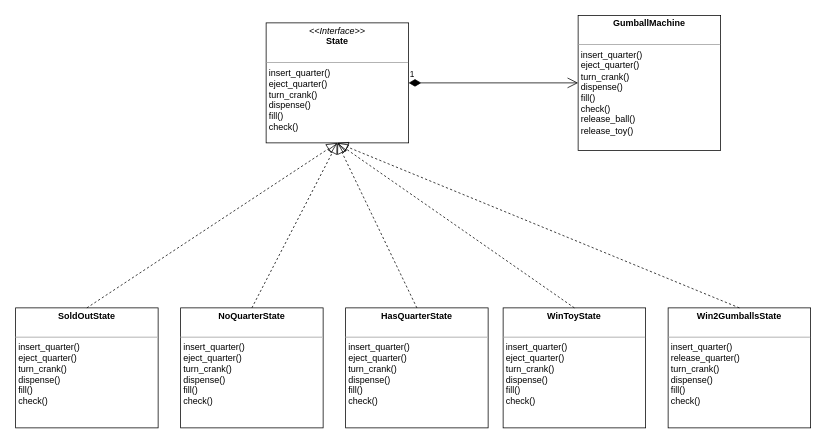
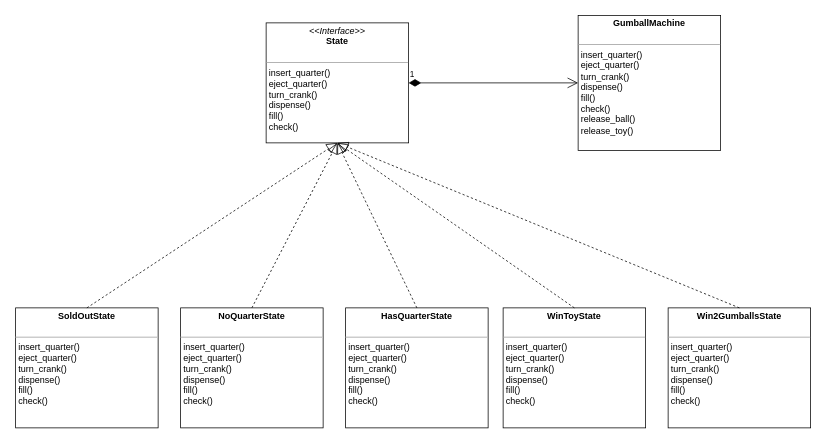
(710, 346) -> (707, 346)
